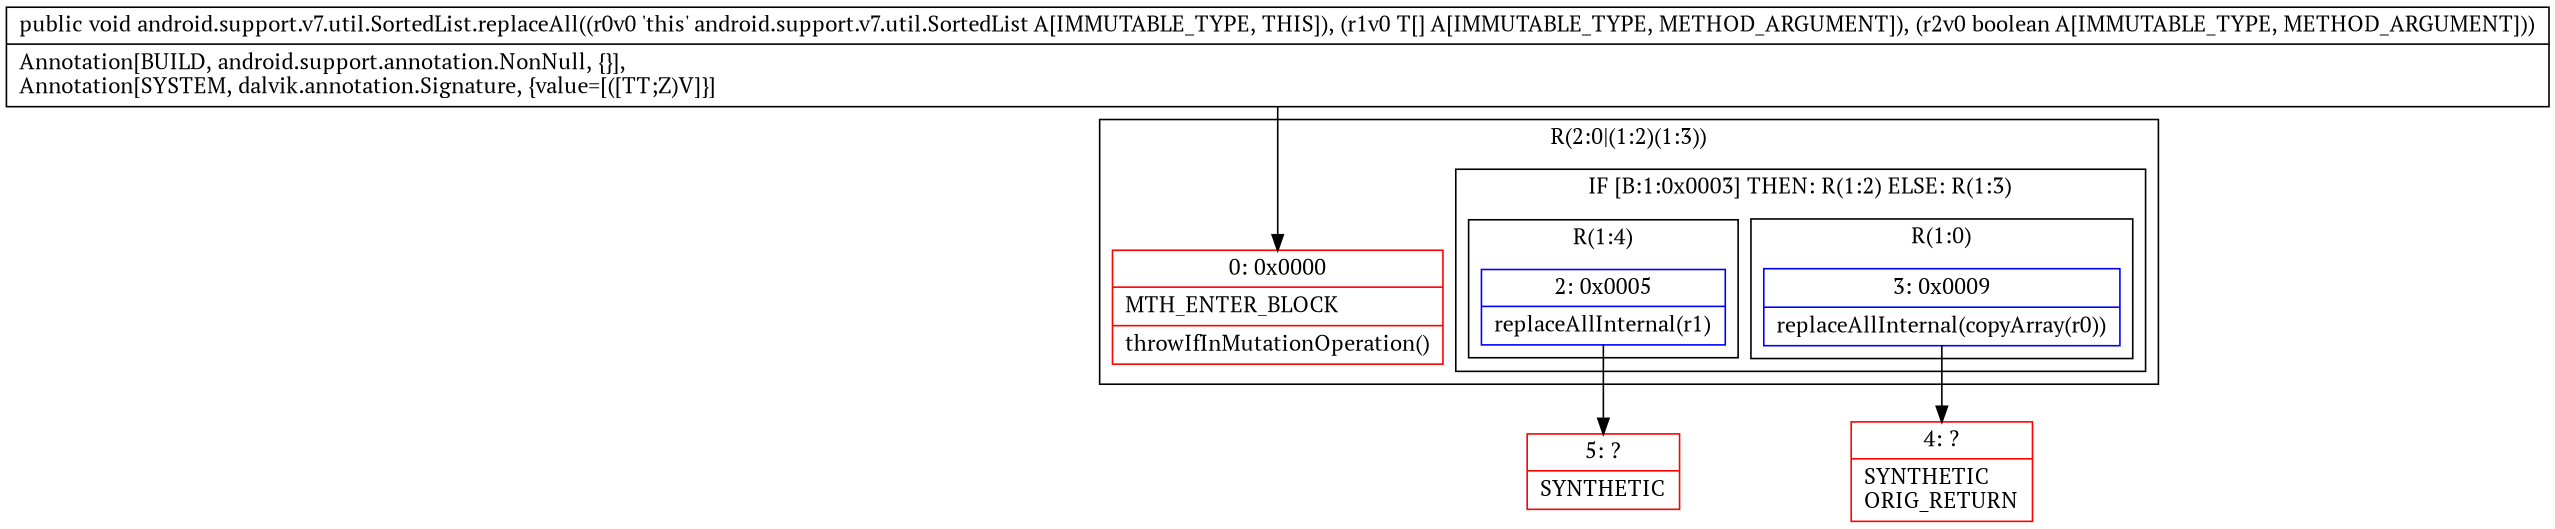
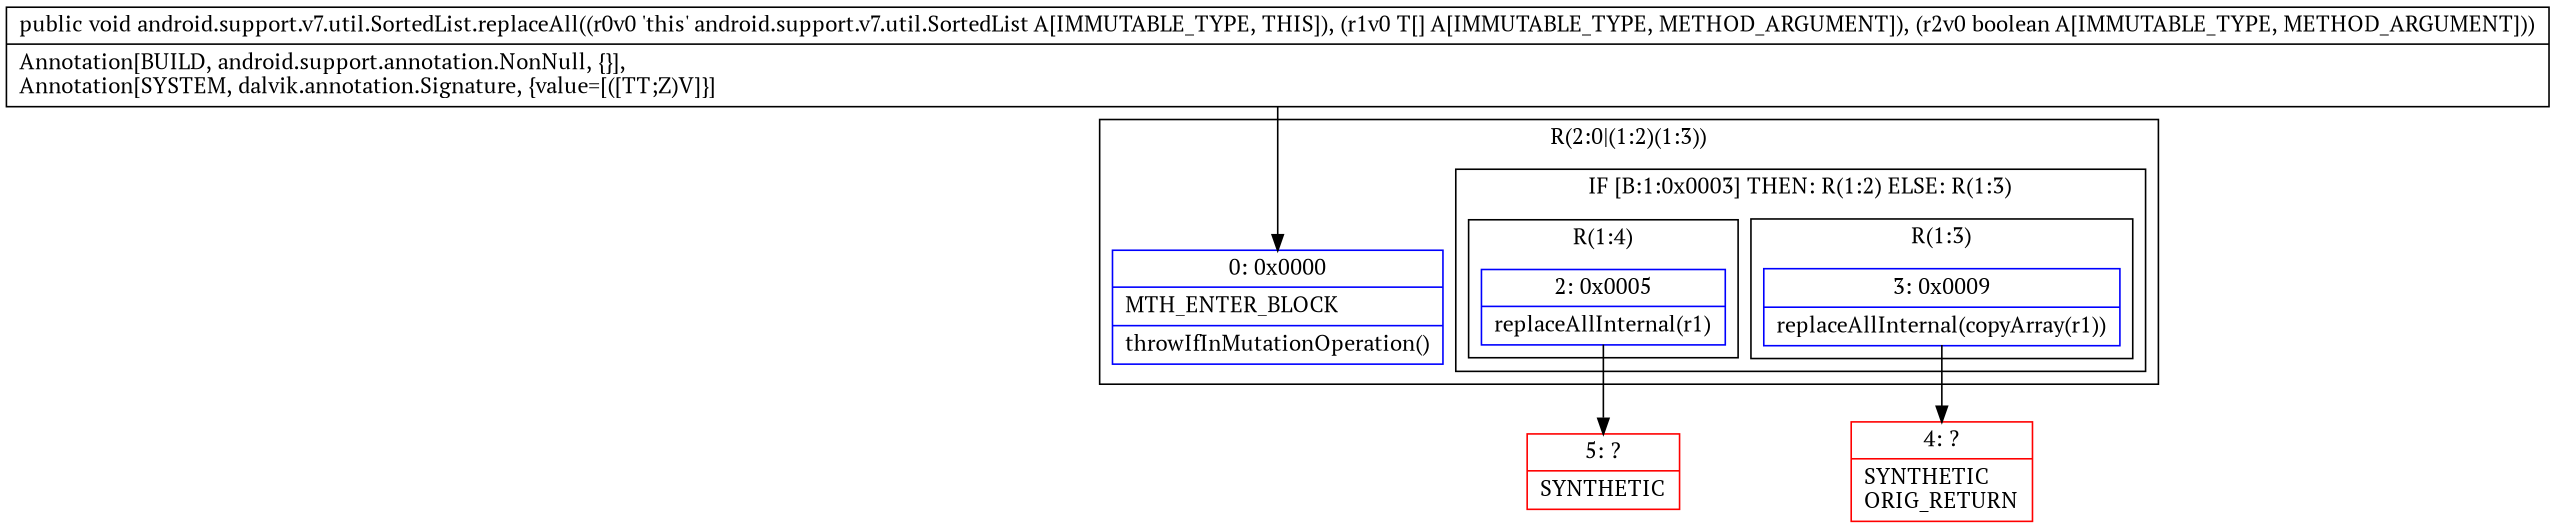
(1942, 237) -> (1942, 237)
(1278, 307) -> (1278, 307)
(1942, 326) -> (1942, 326)
